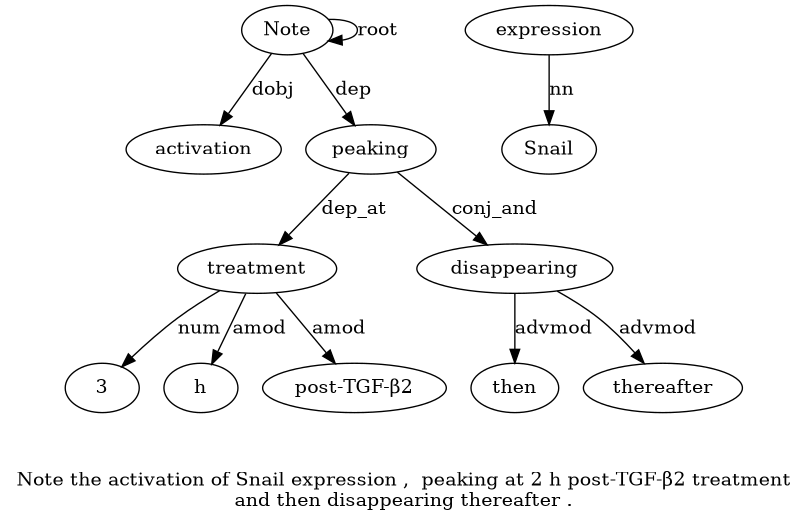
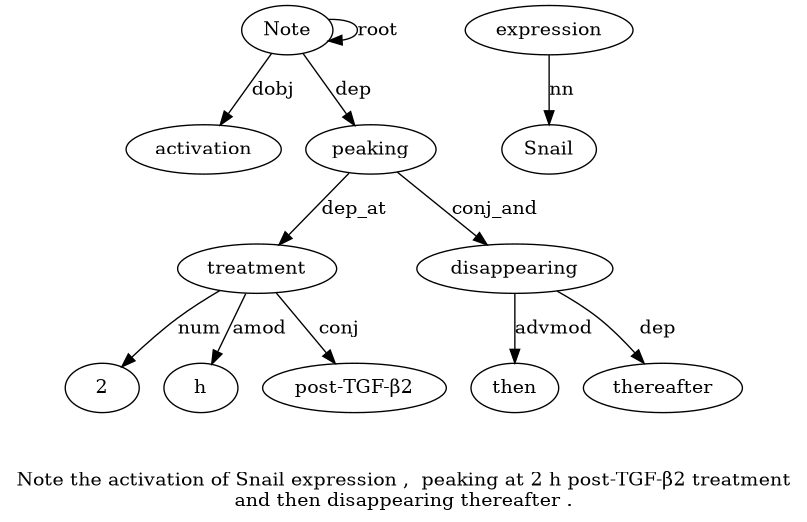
(339, 328) -> (339, 328)
(658, 328) -> (658, 328)
(102, 388) -> (102, 388)
